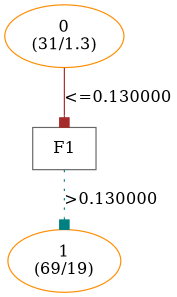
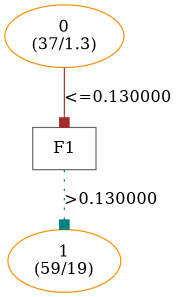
(64, 36) -> (64, 36)
(64, 261) -> (64, 261)
